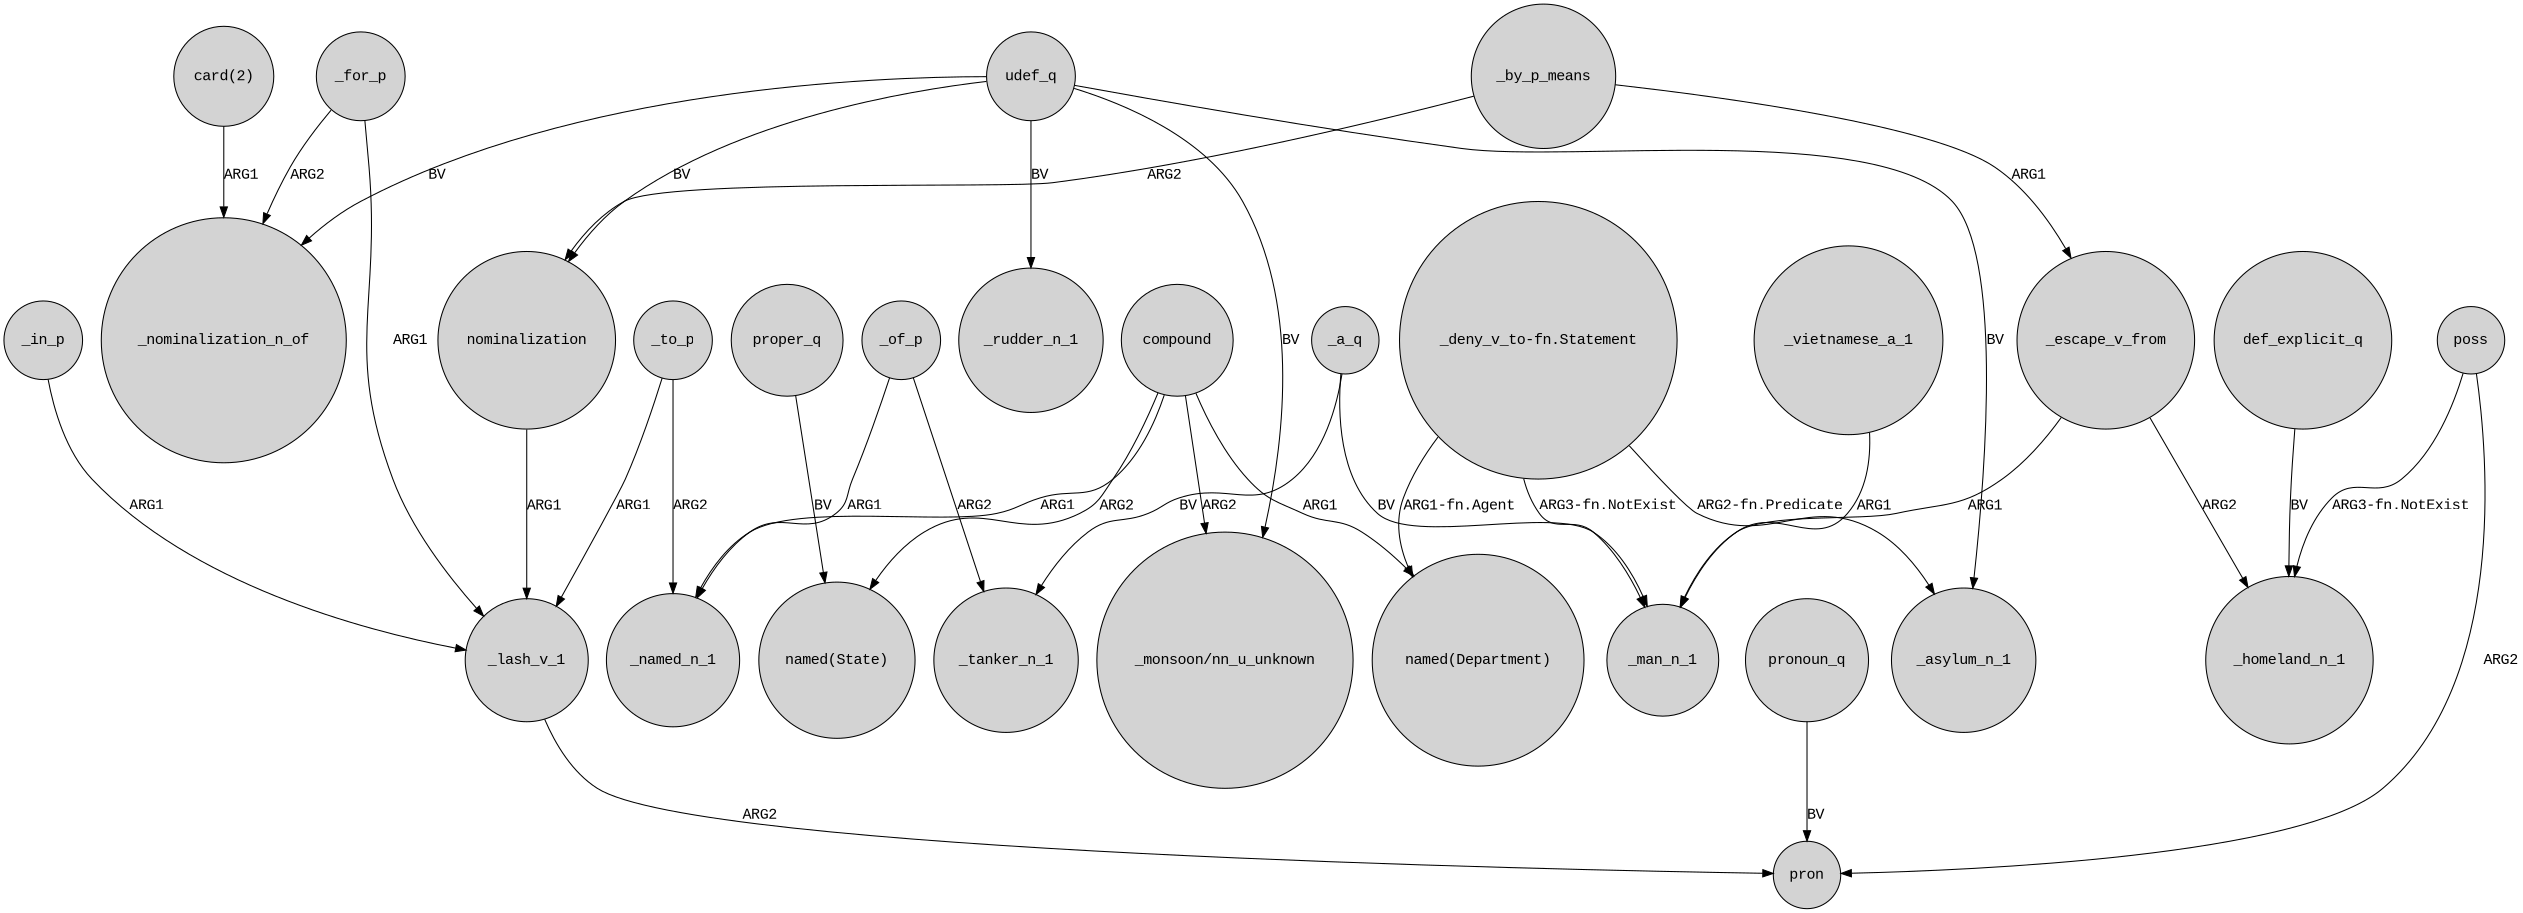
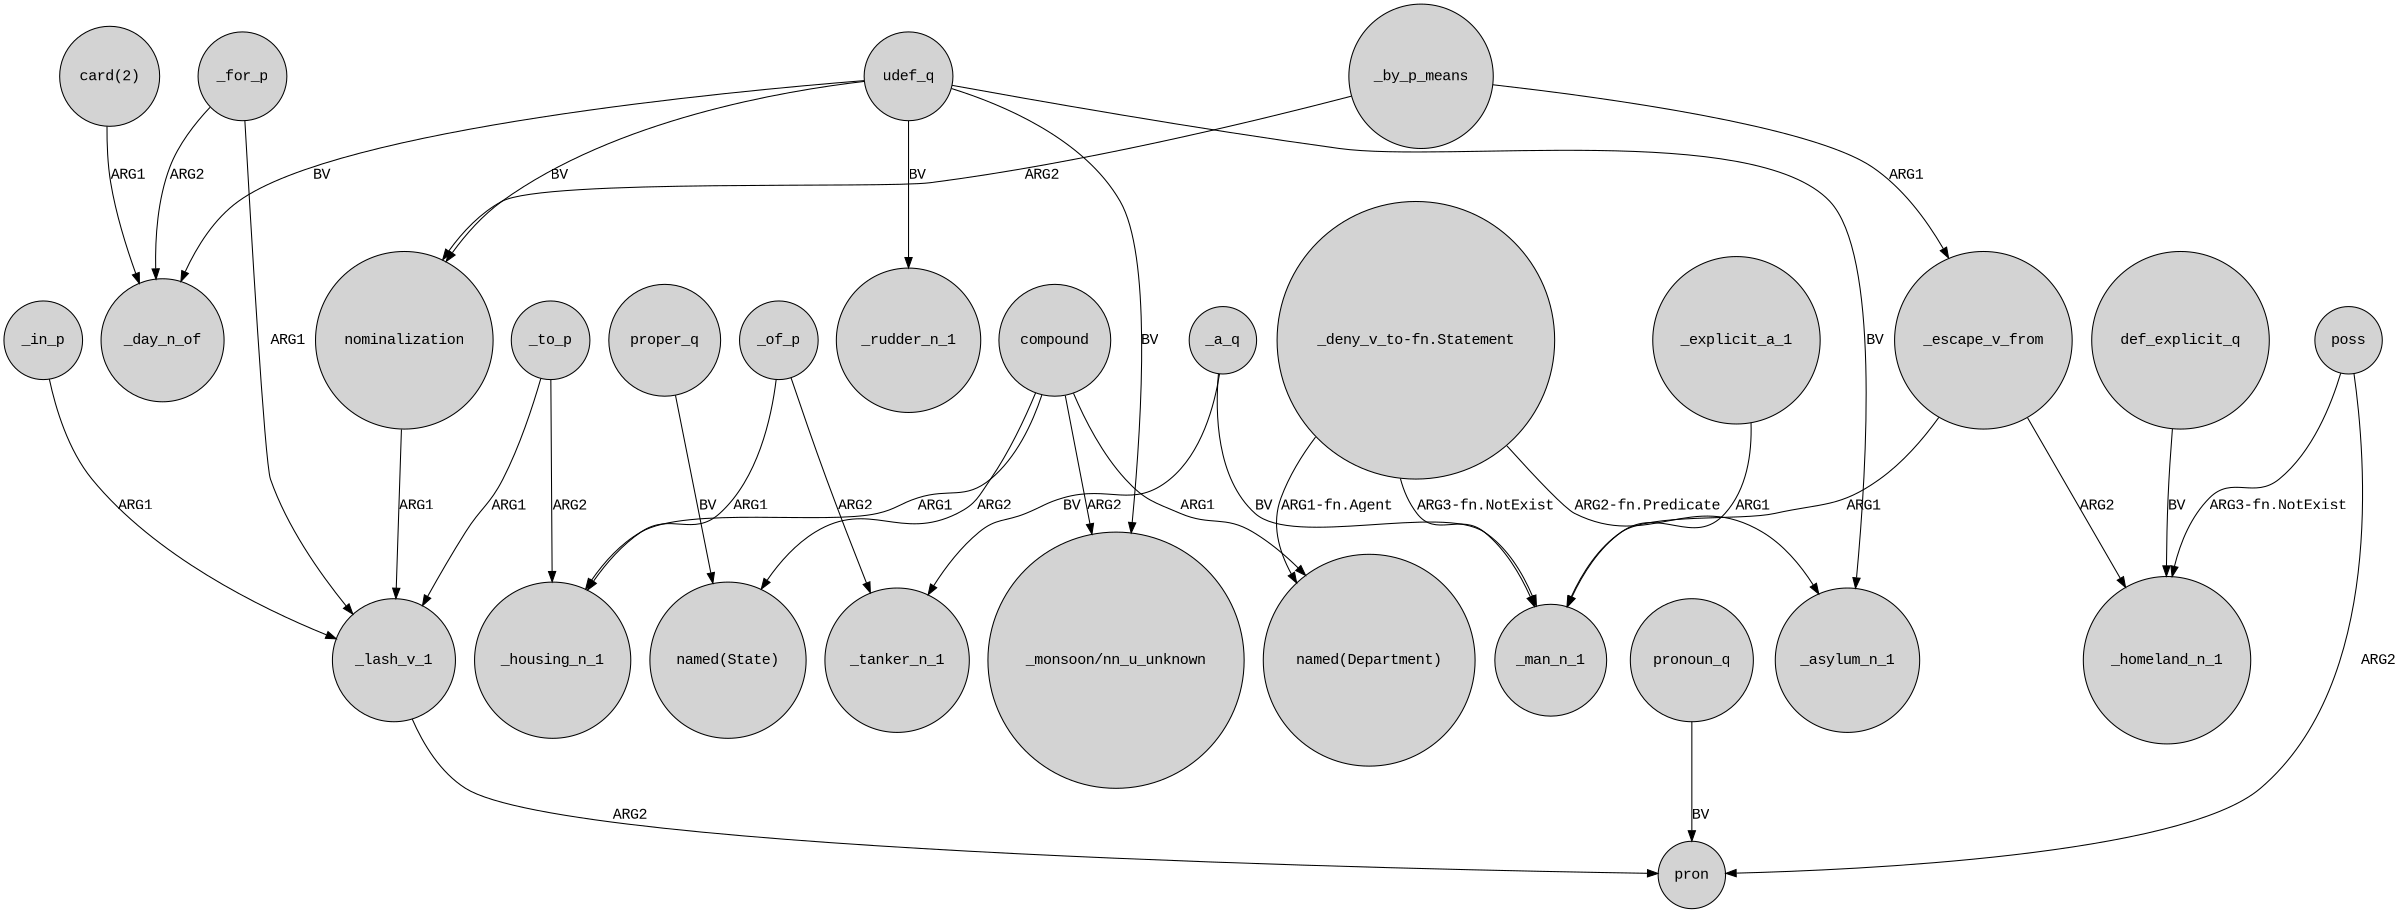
(224, 340) -> (163, 340)
(1849, 340) -> (1736, 340)
(673, 660) -> (553, 660)
